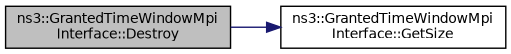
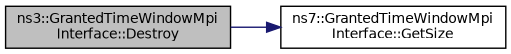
(393, 27) -> (393, 27)
